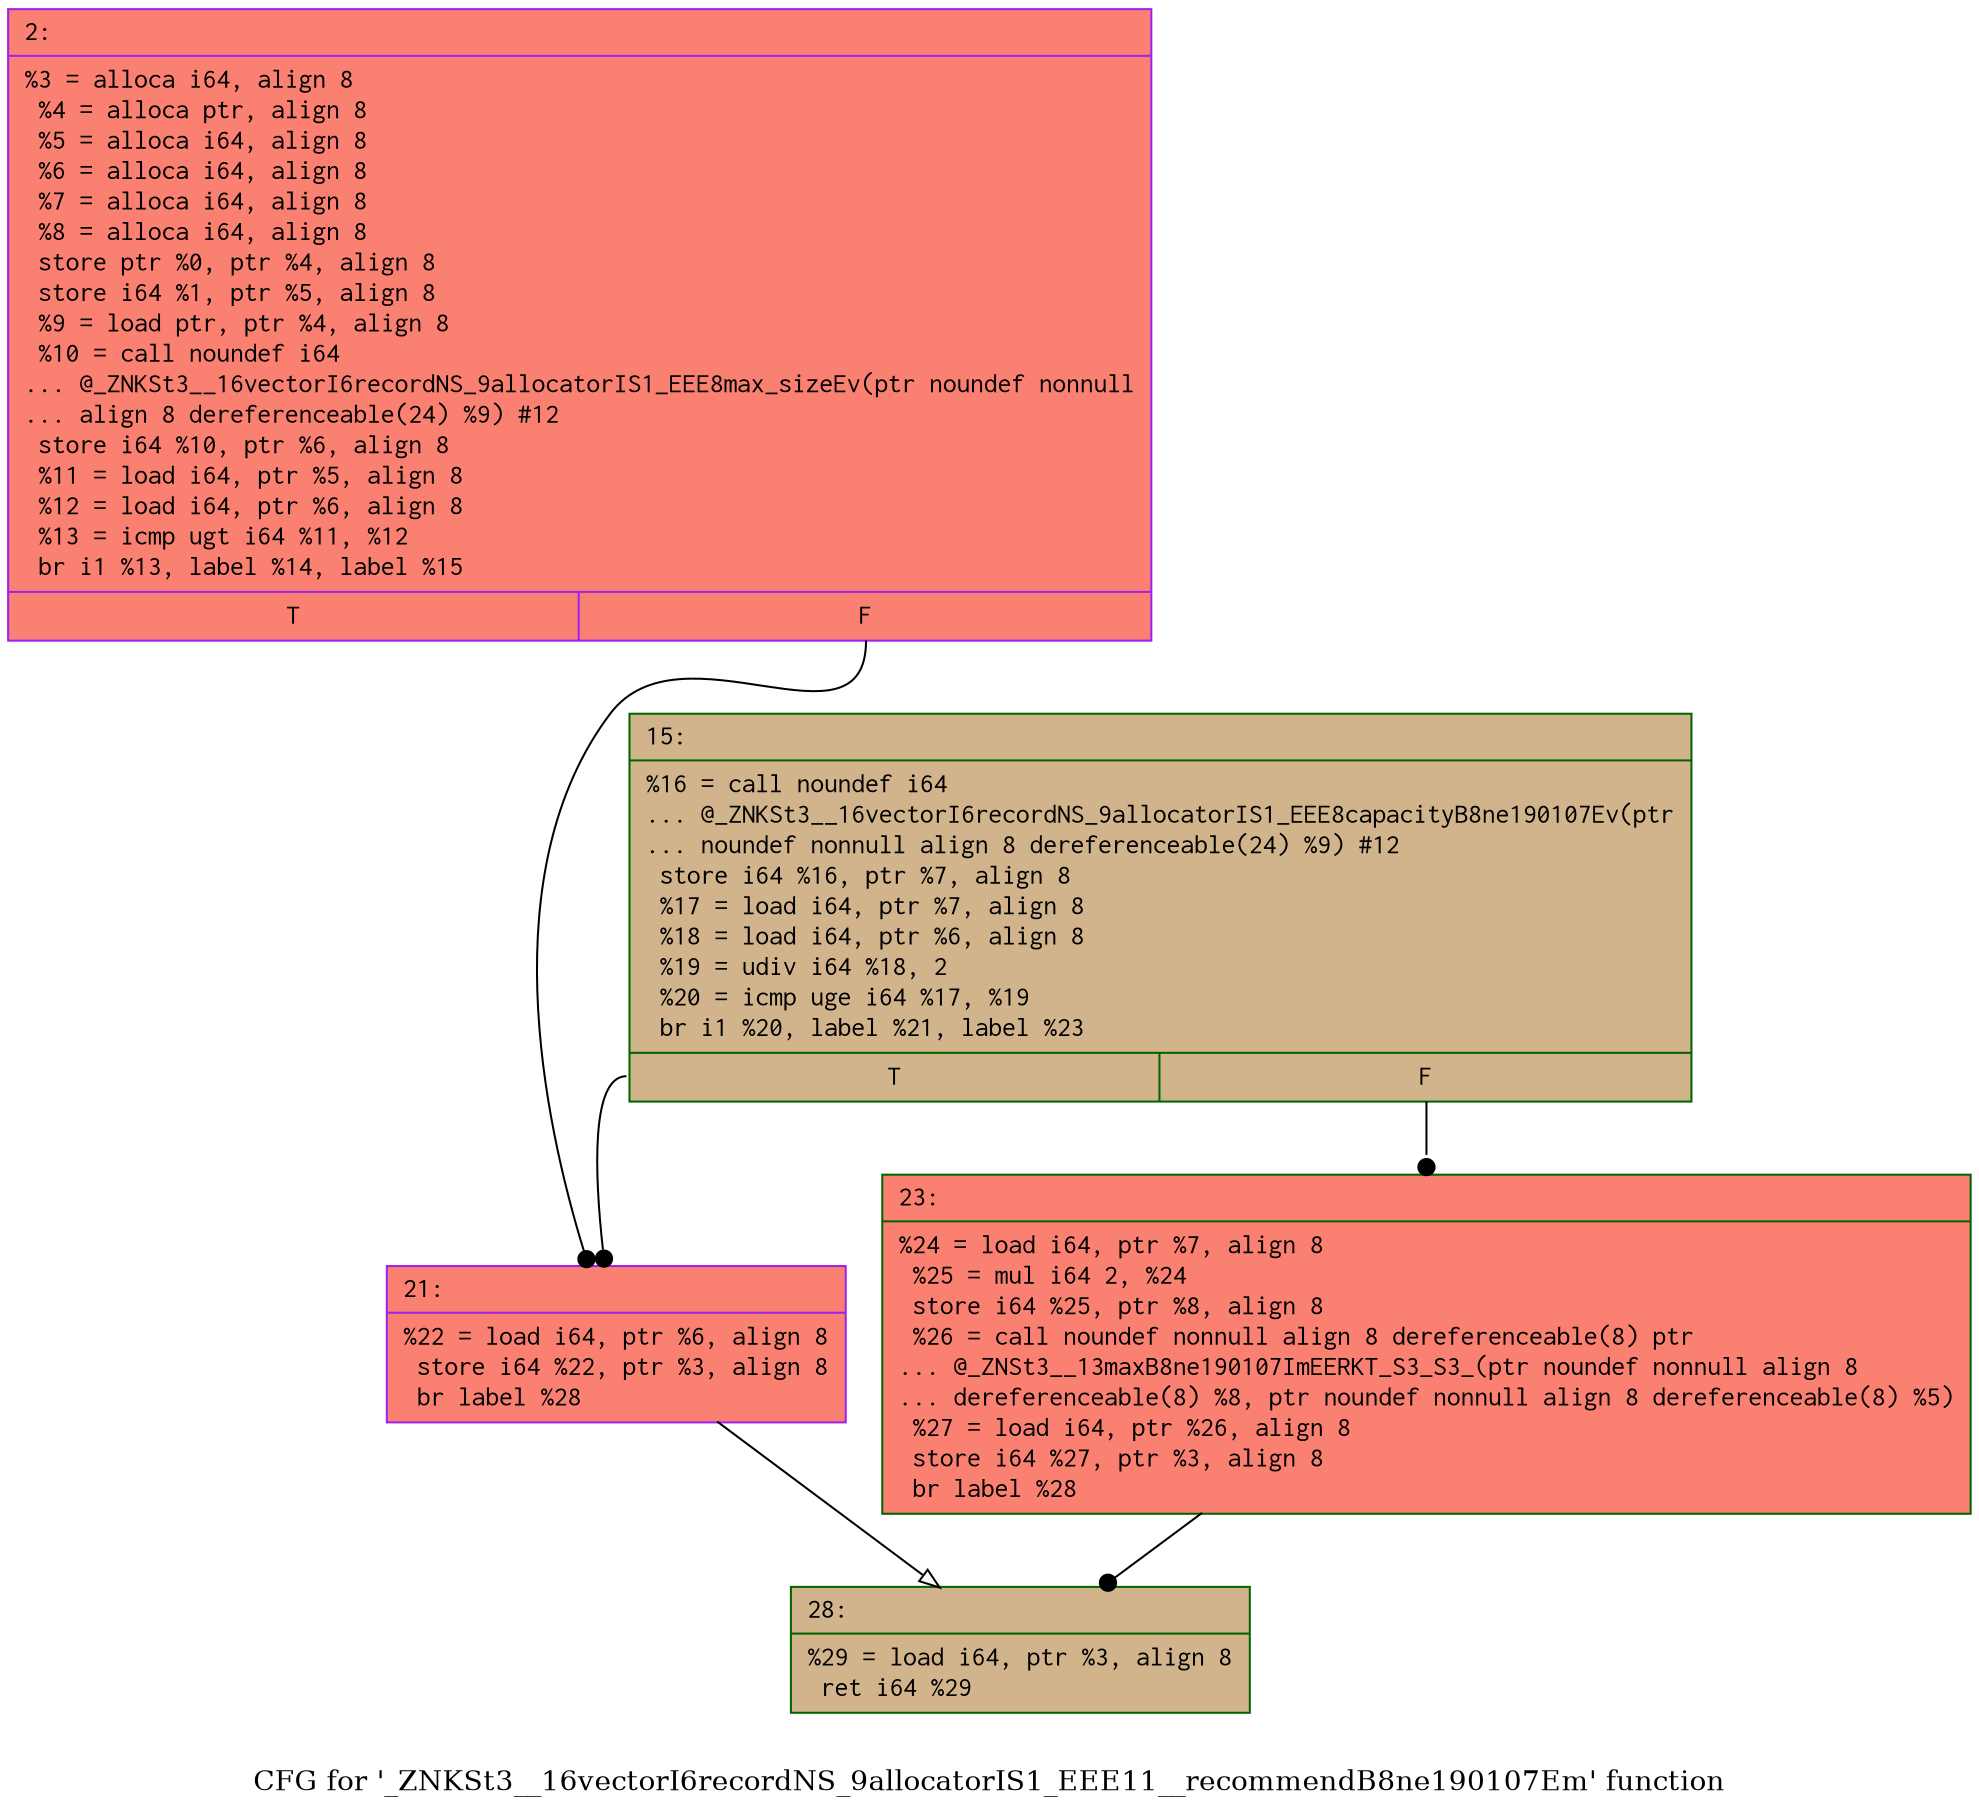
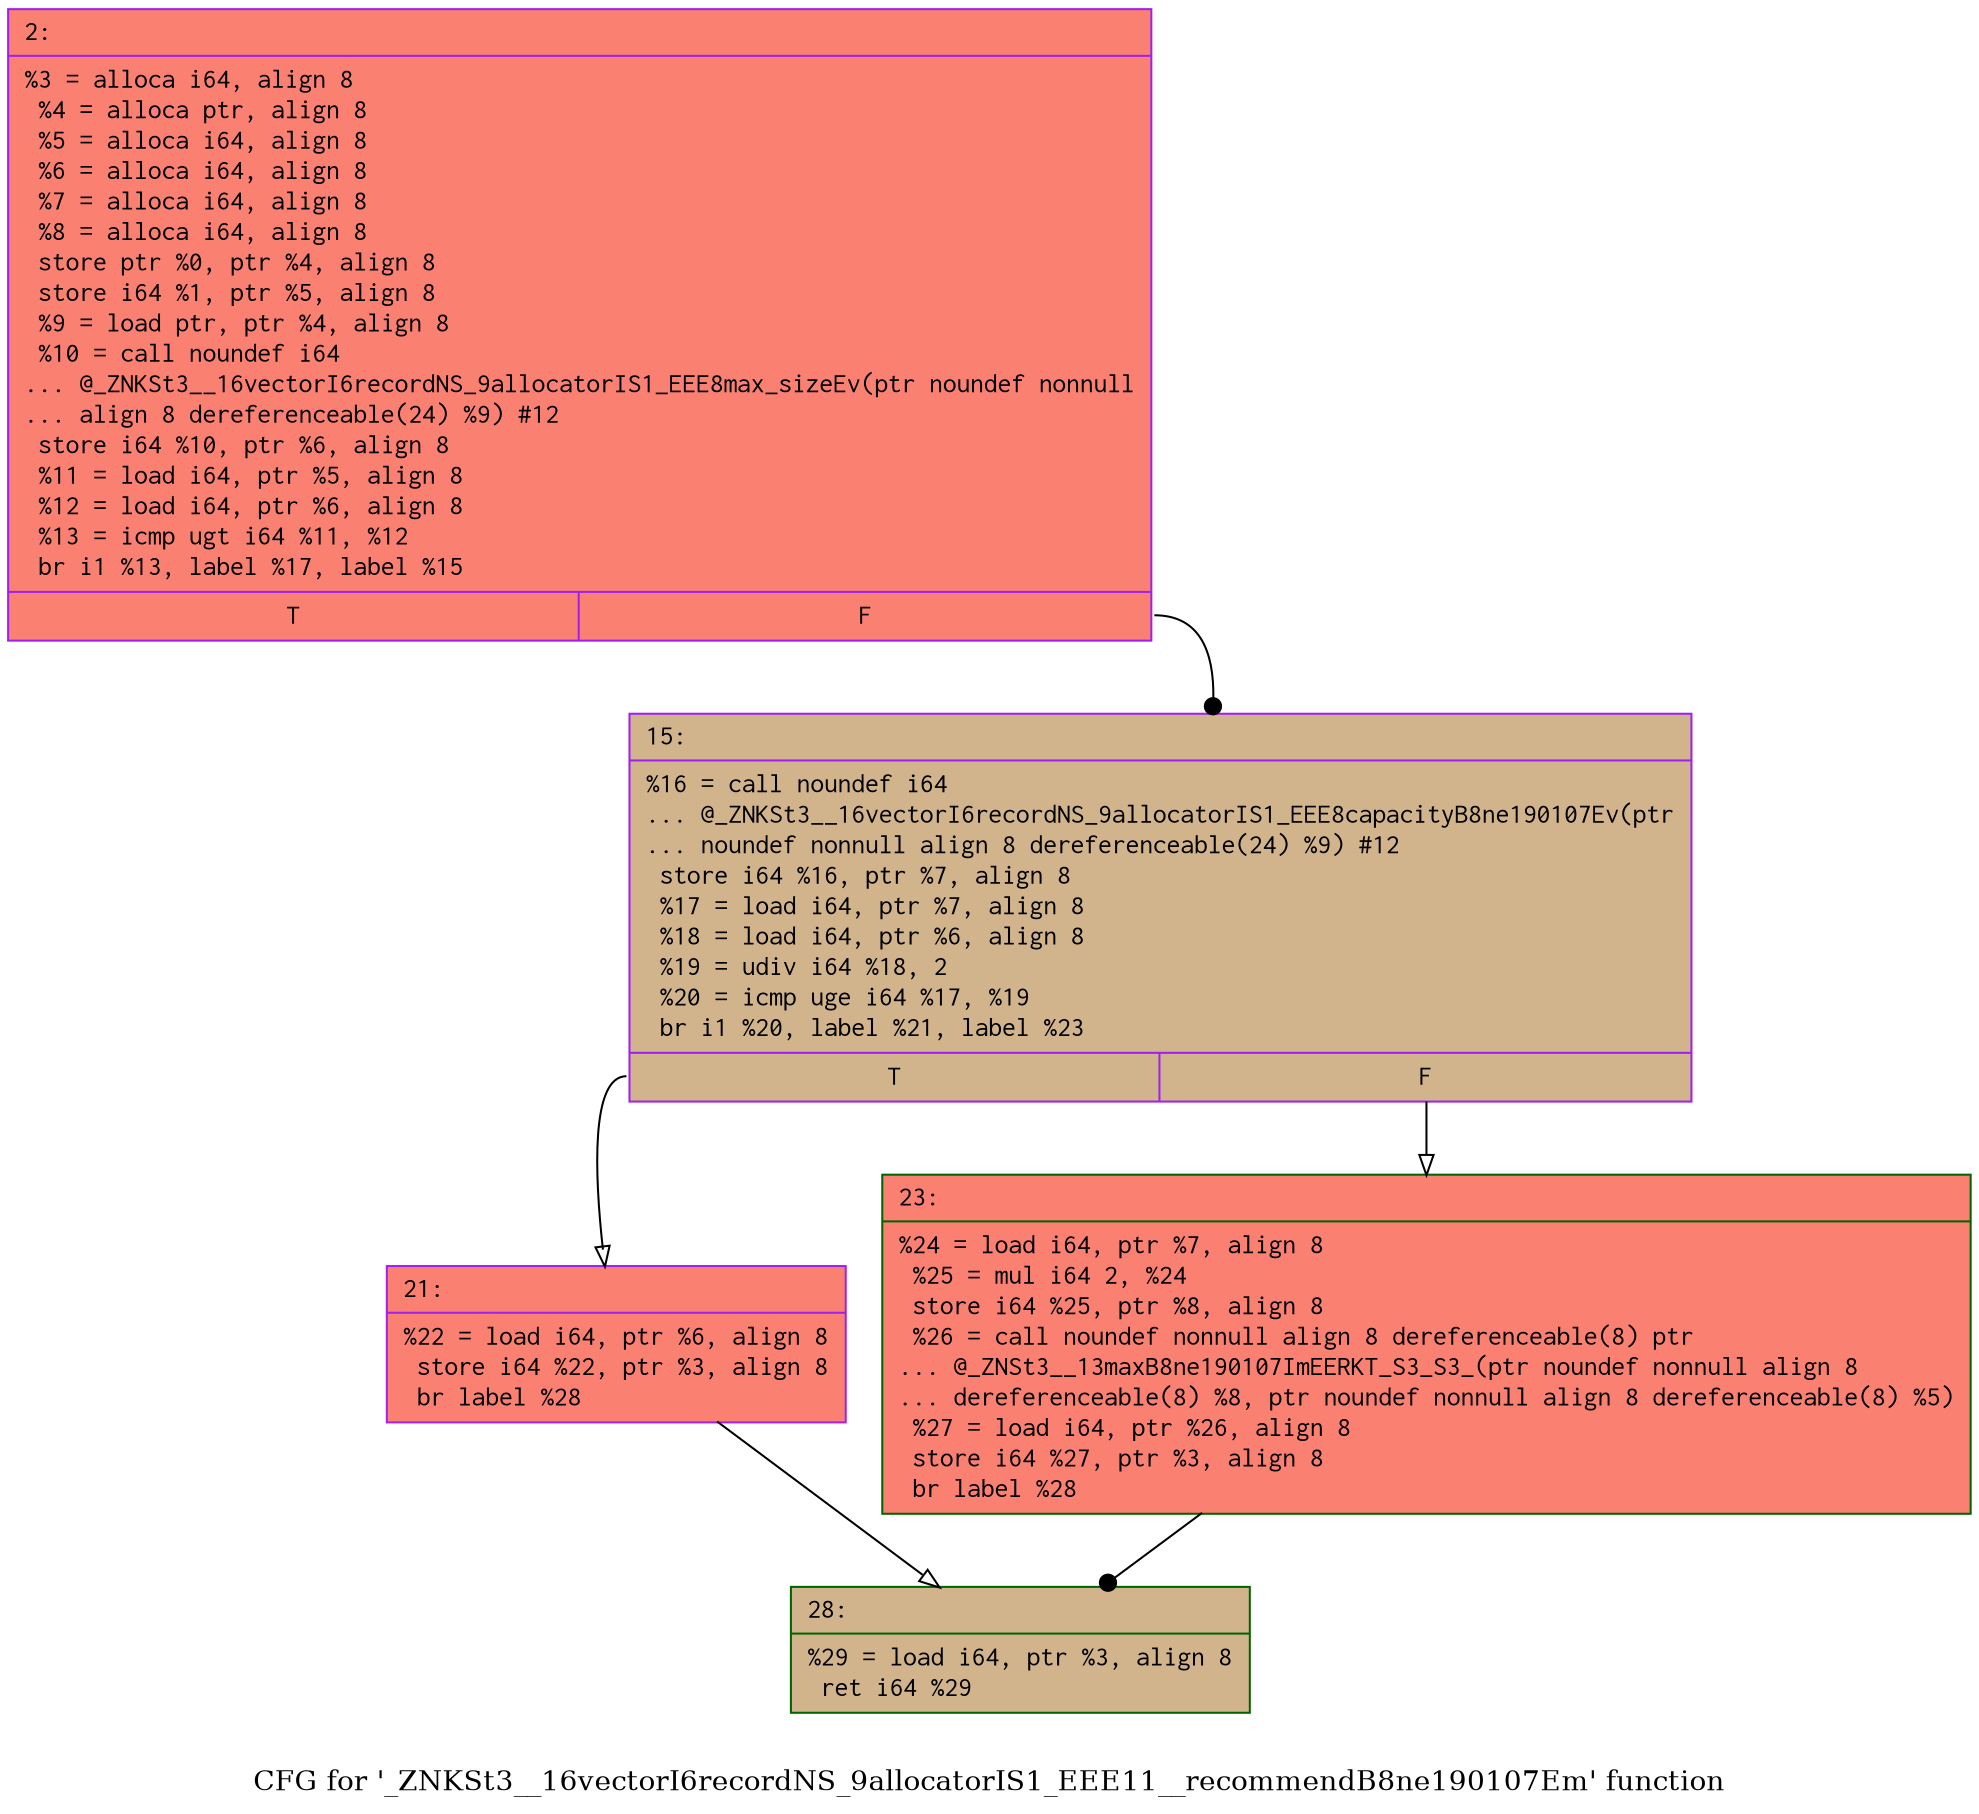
(245, 567) -> (245, 567)
(555, 831) -> (1202, 642)
(1160, 908) -> (1160, 908)
(1426, 1128) -> (1426, 1128)
(597, 1157) -> (597, 1157)
